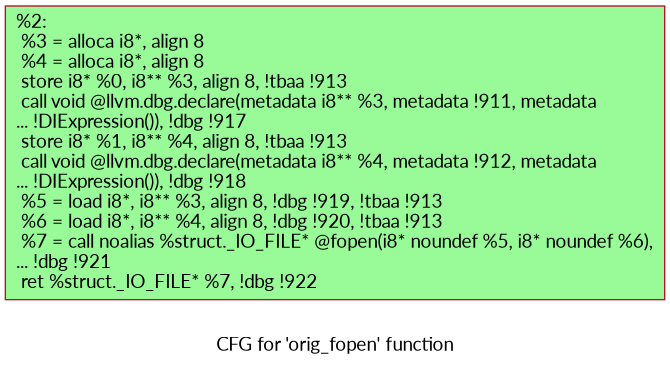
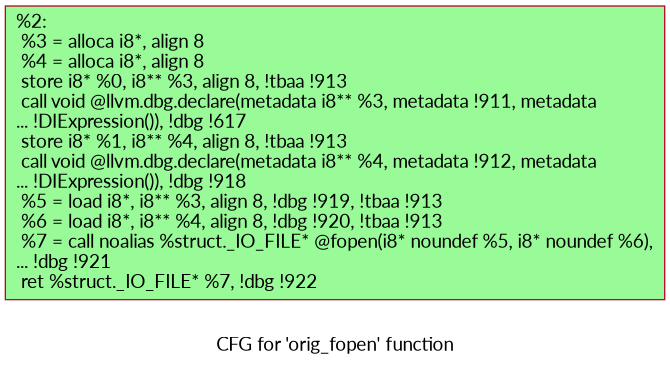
(131, 122) -> (131, 122)
